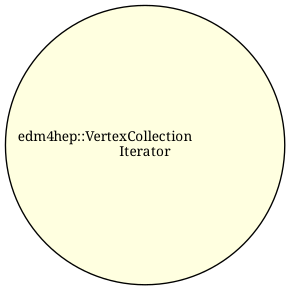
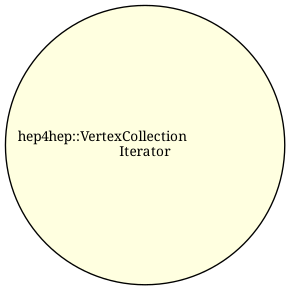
(145, 145) -> (145, 145)
